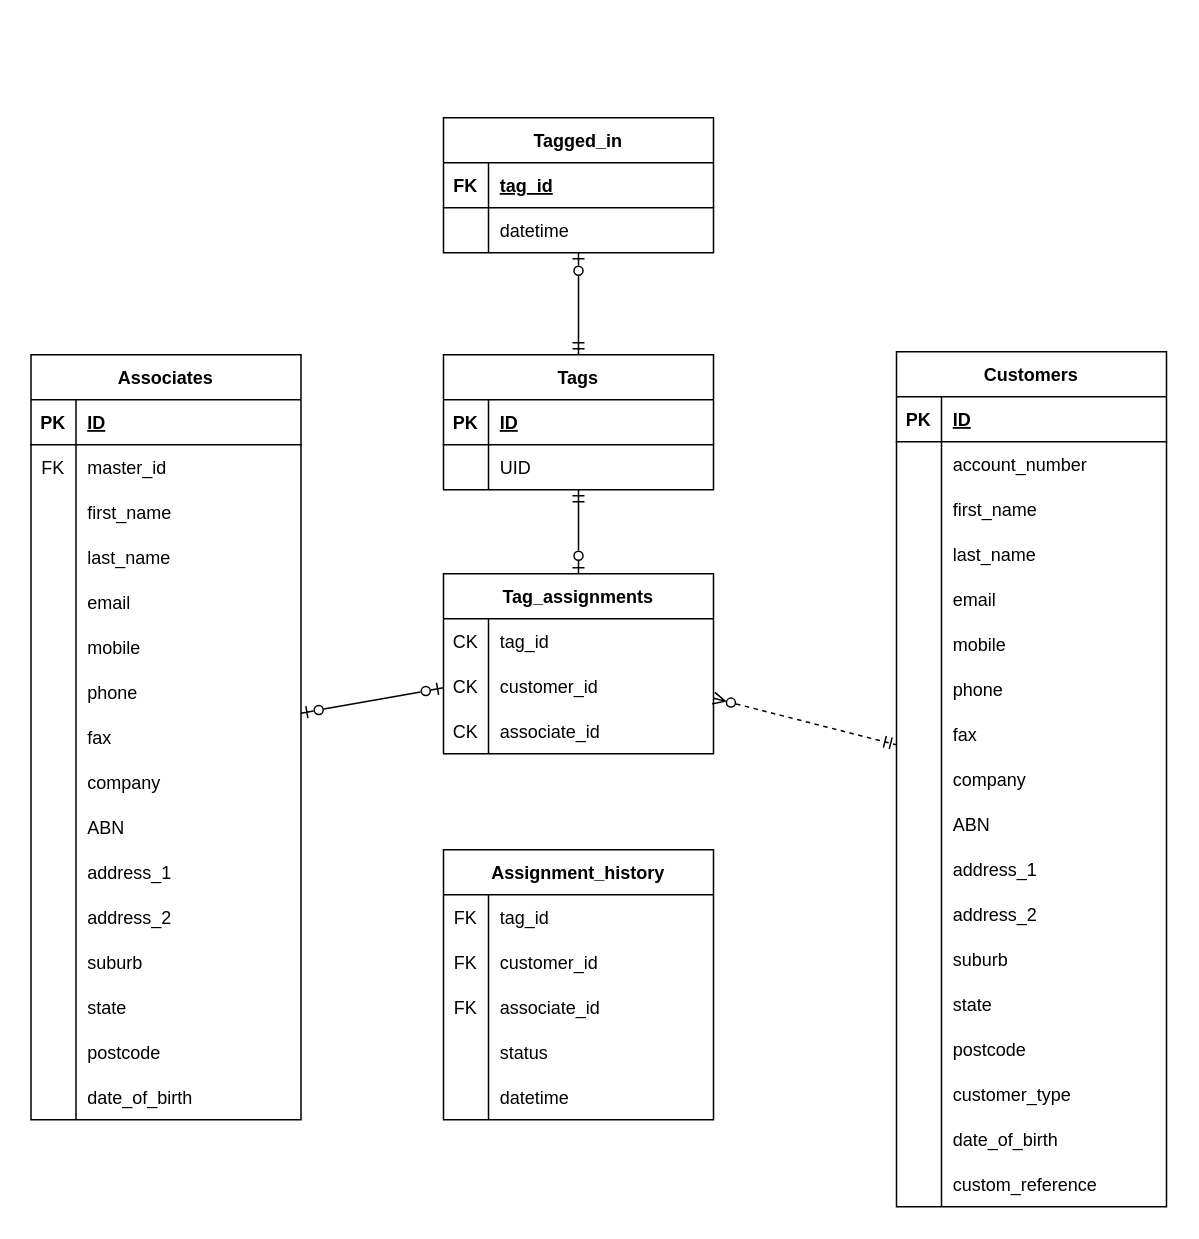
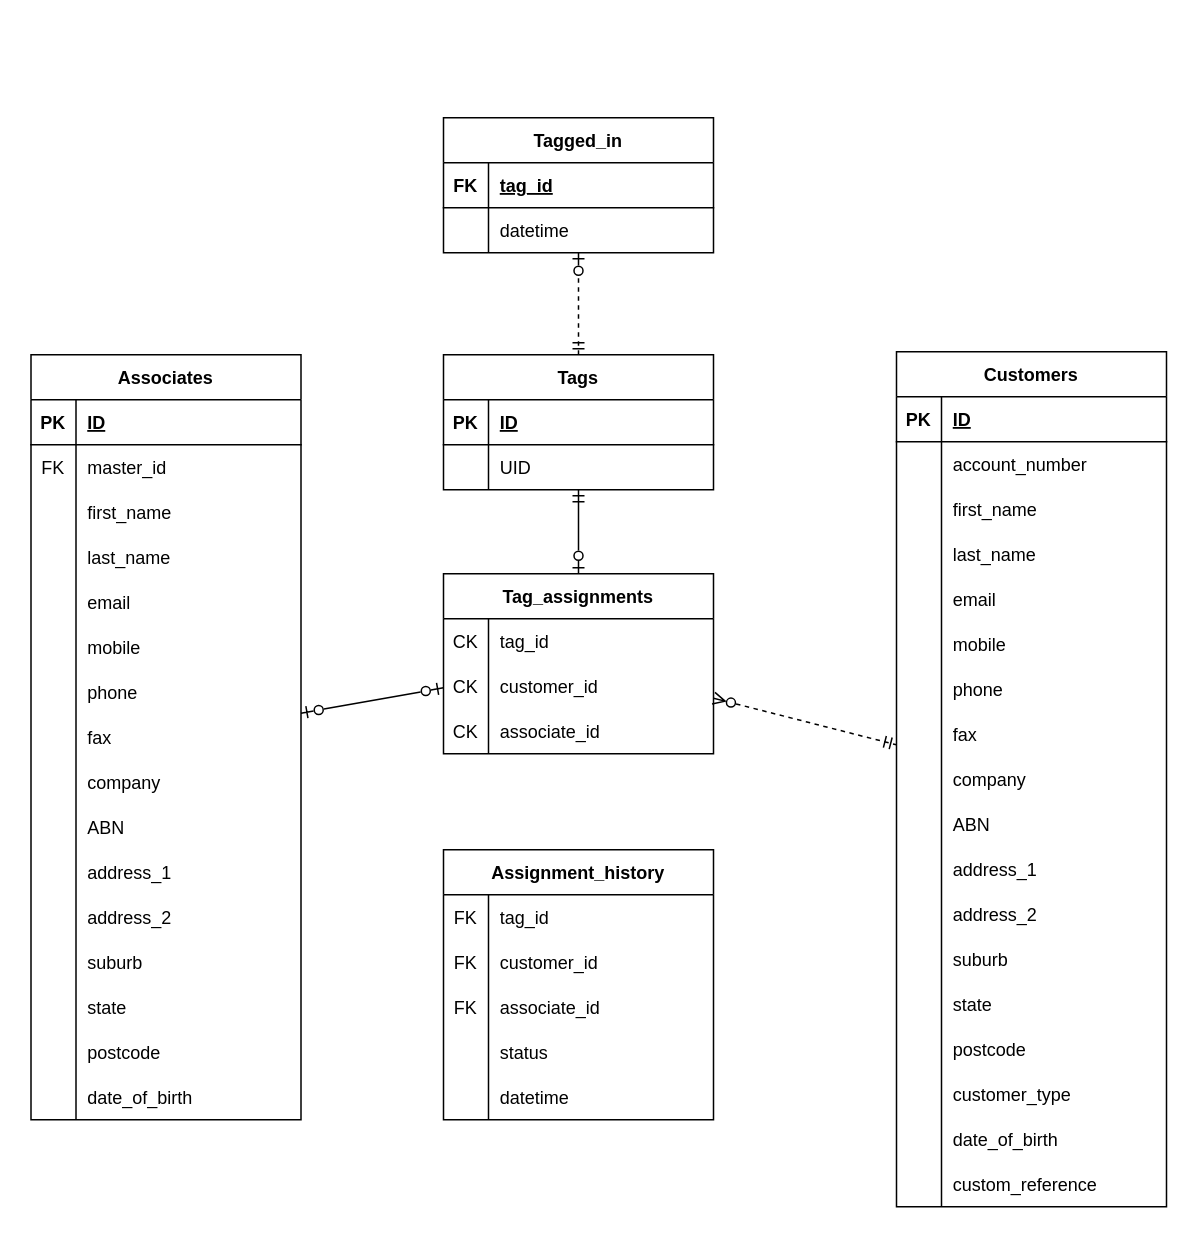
(578, 312) -> (578, 312)
